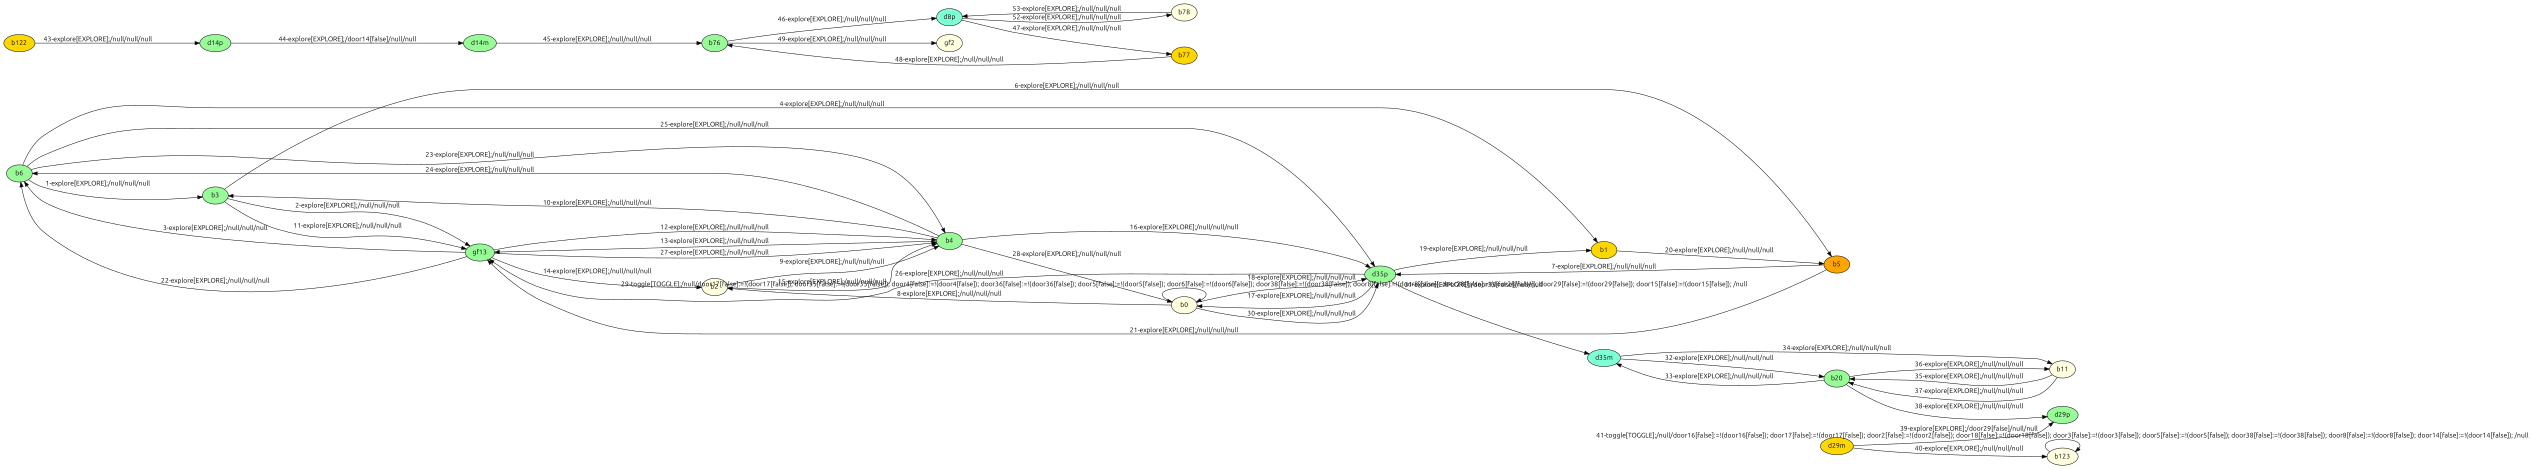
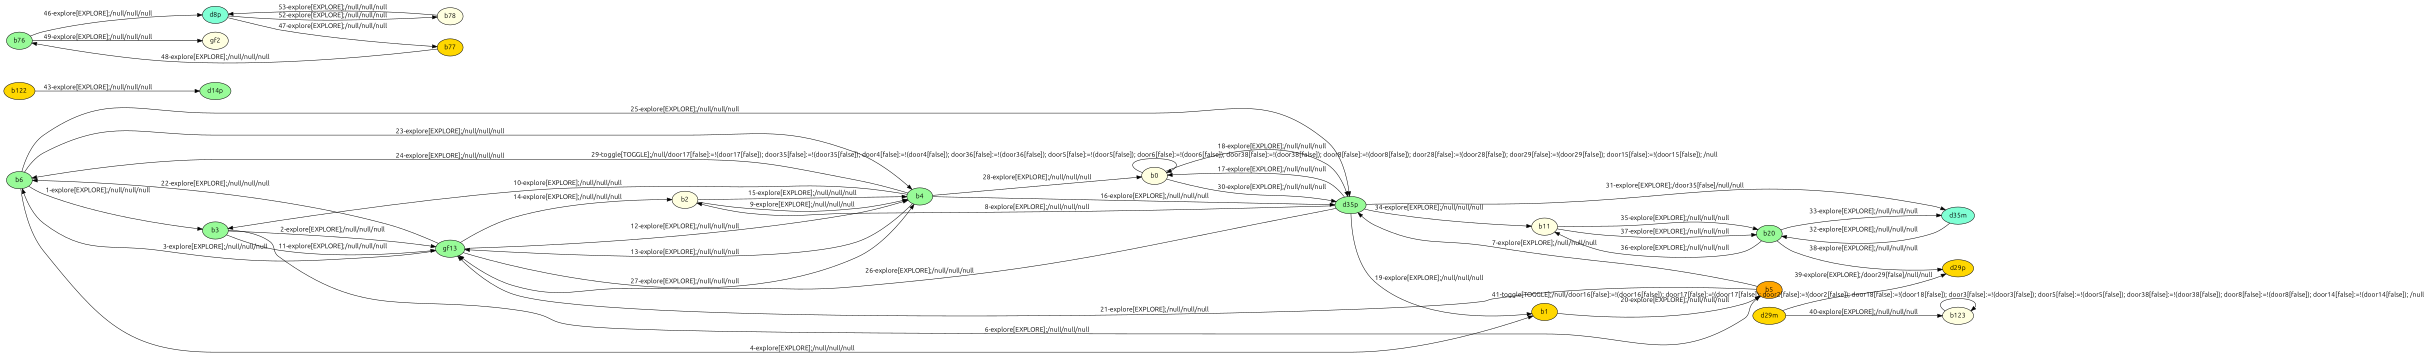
(480, 43) -> none
(952, 300) -> (1018, 212)
(1834, 353) -> (1445, 220)
(2063, 415) -> (1958, 268)
